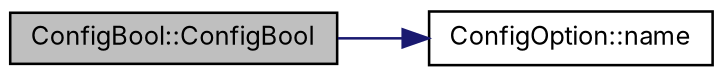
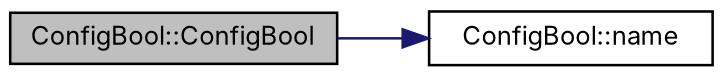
(571, 38) -> (571, 38)
